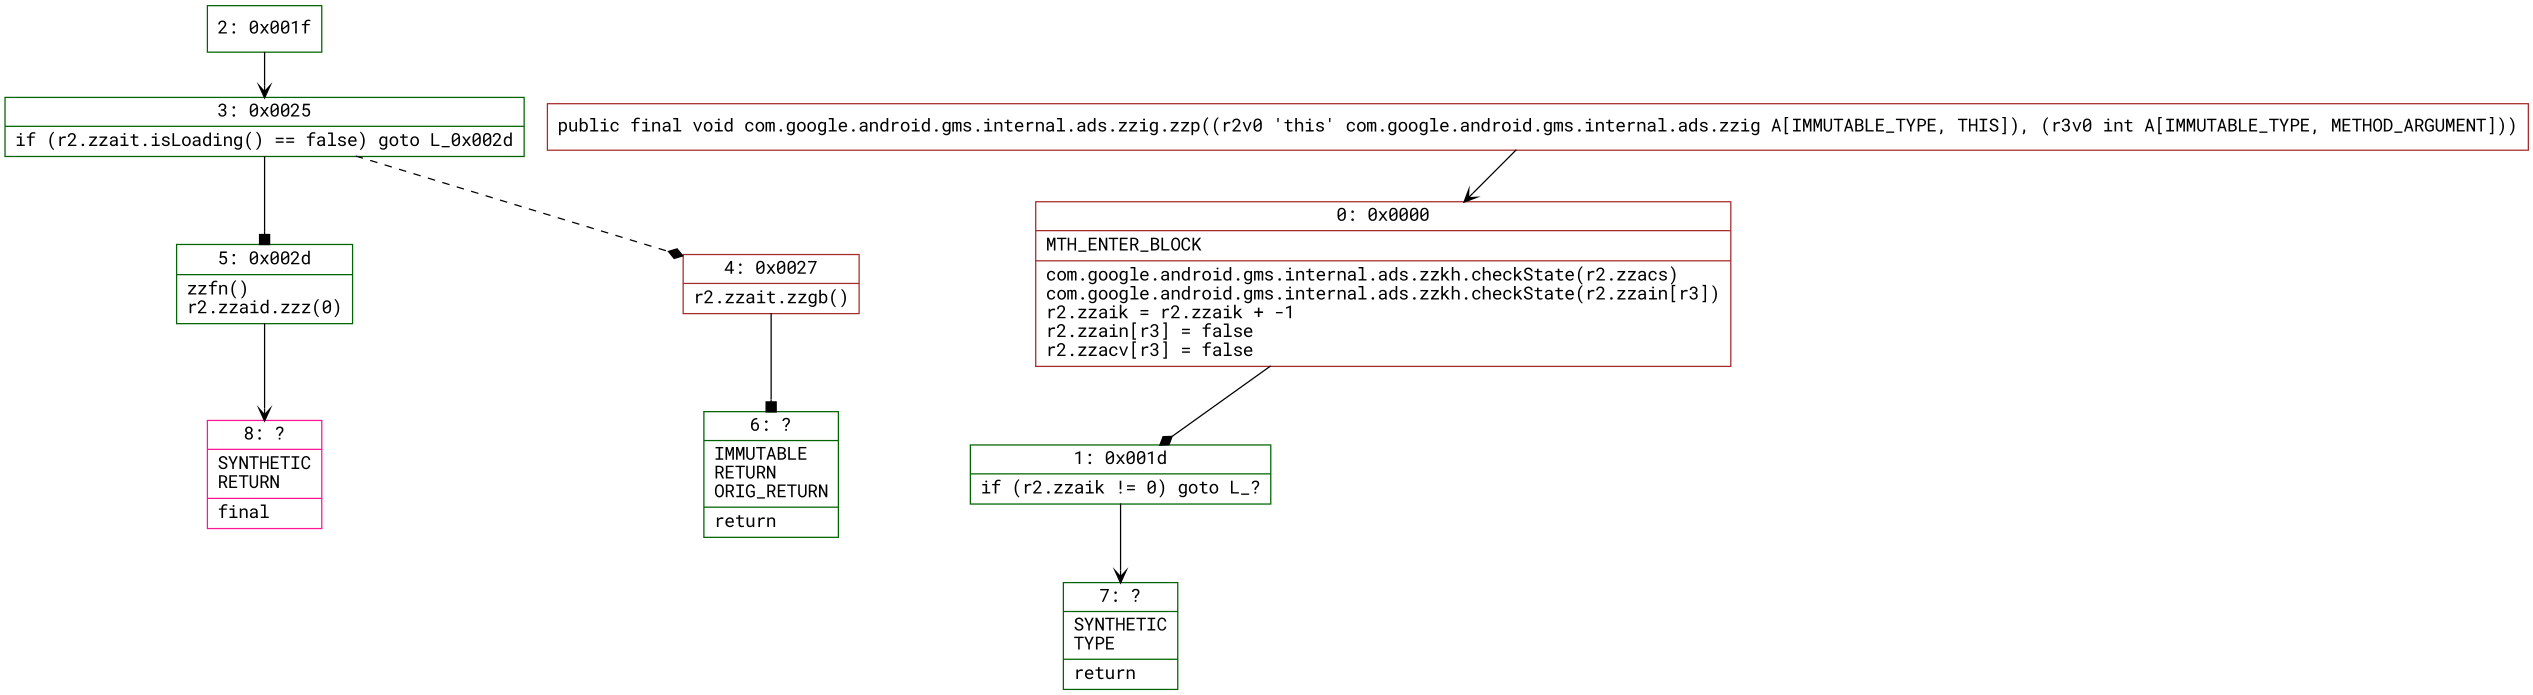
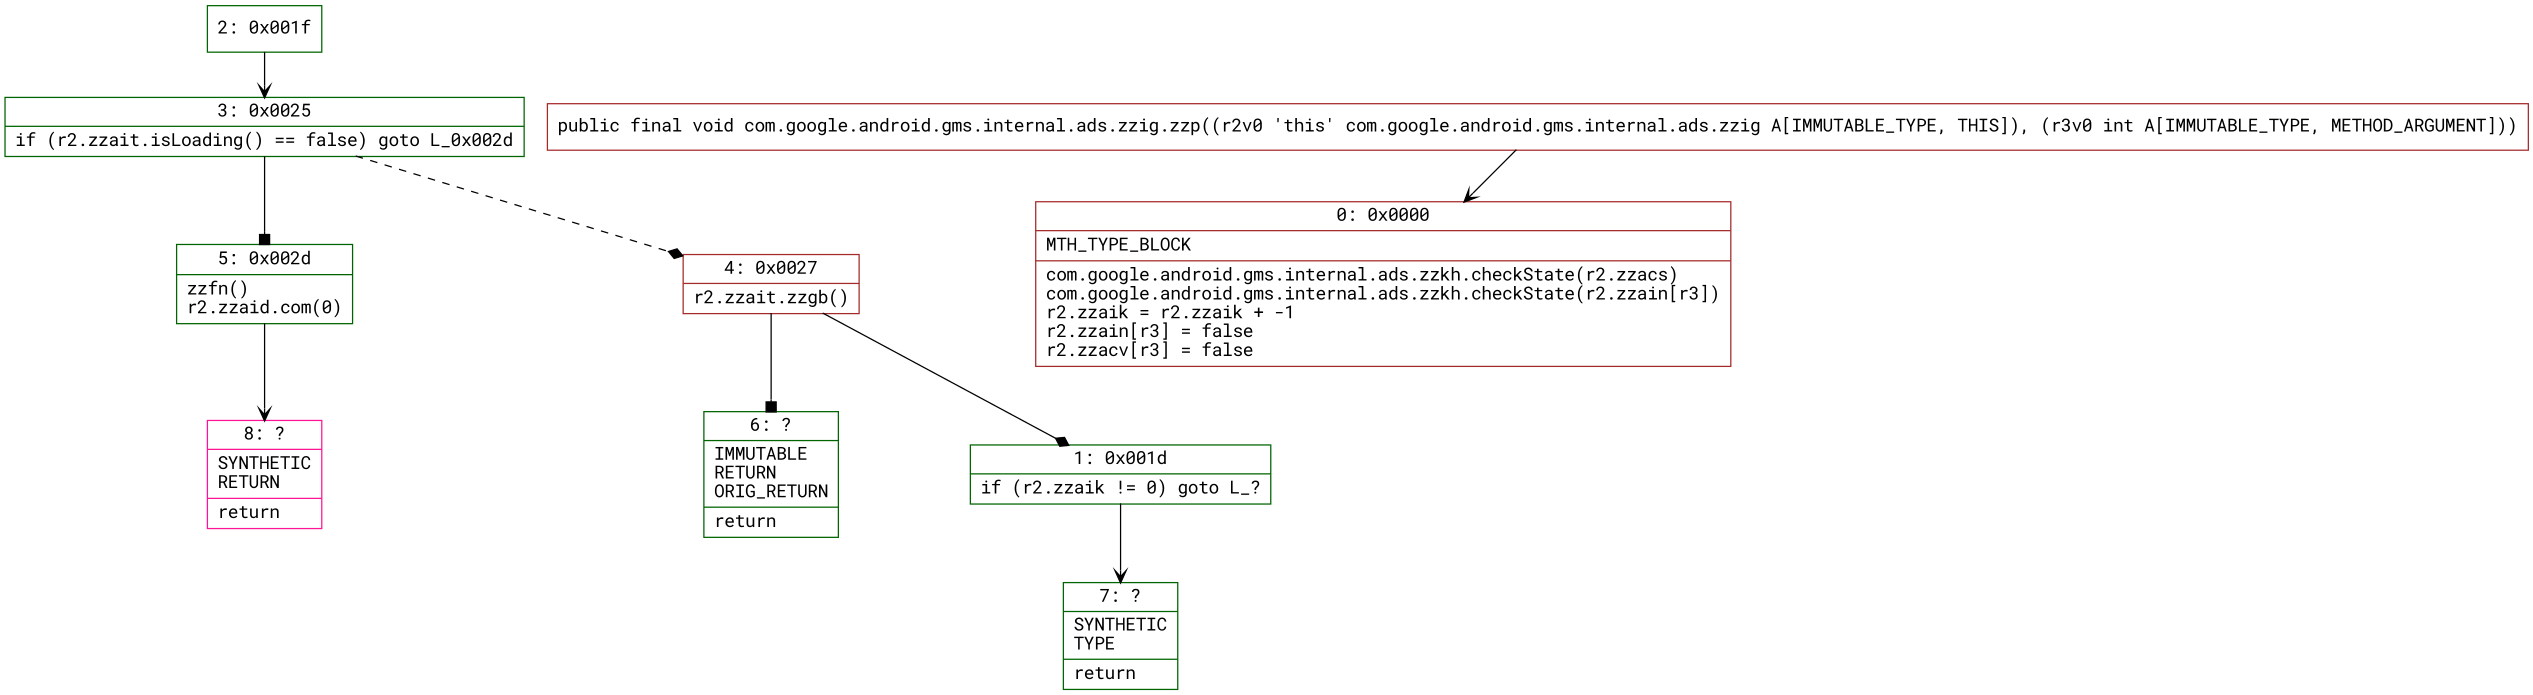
(1124, 245) -> (1119, 245)
(265, 308) -> (265, 308)
(1221, 401) -> (939, 376)
(244, 513) -> (249, 513)
